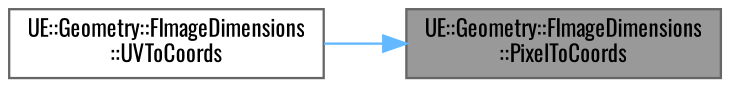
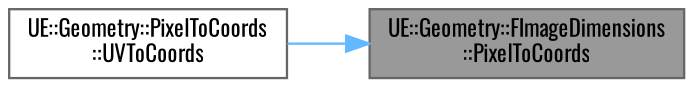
(166, 44) -> (148, 44)
